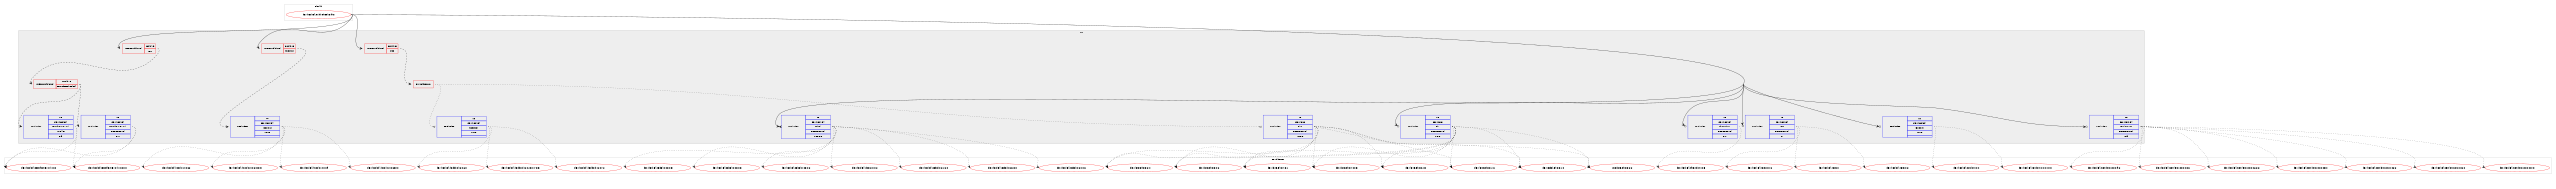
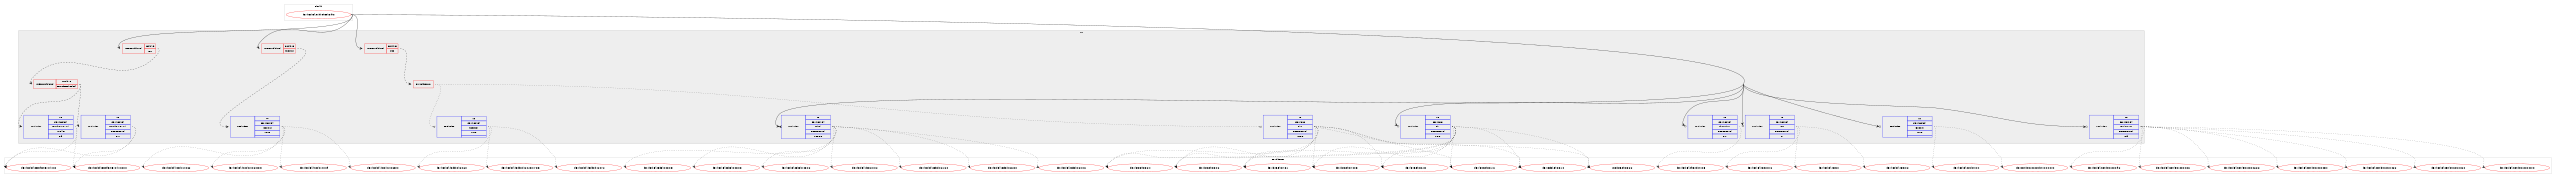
(2035, 168) -> (2035, 168)
